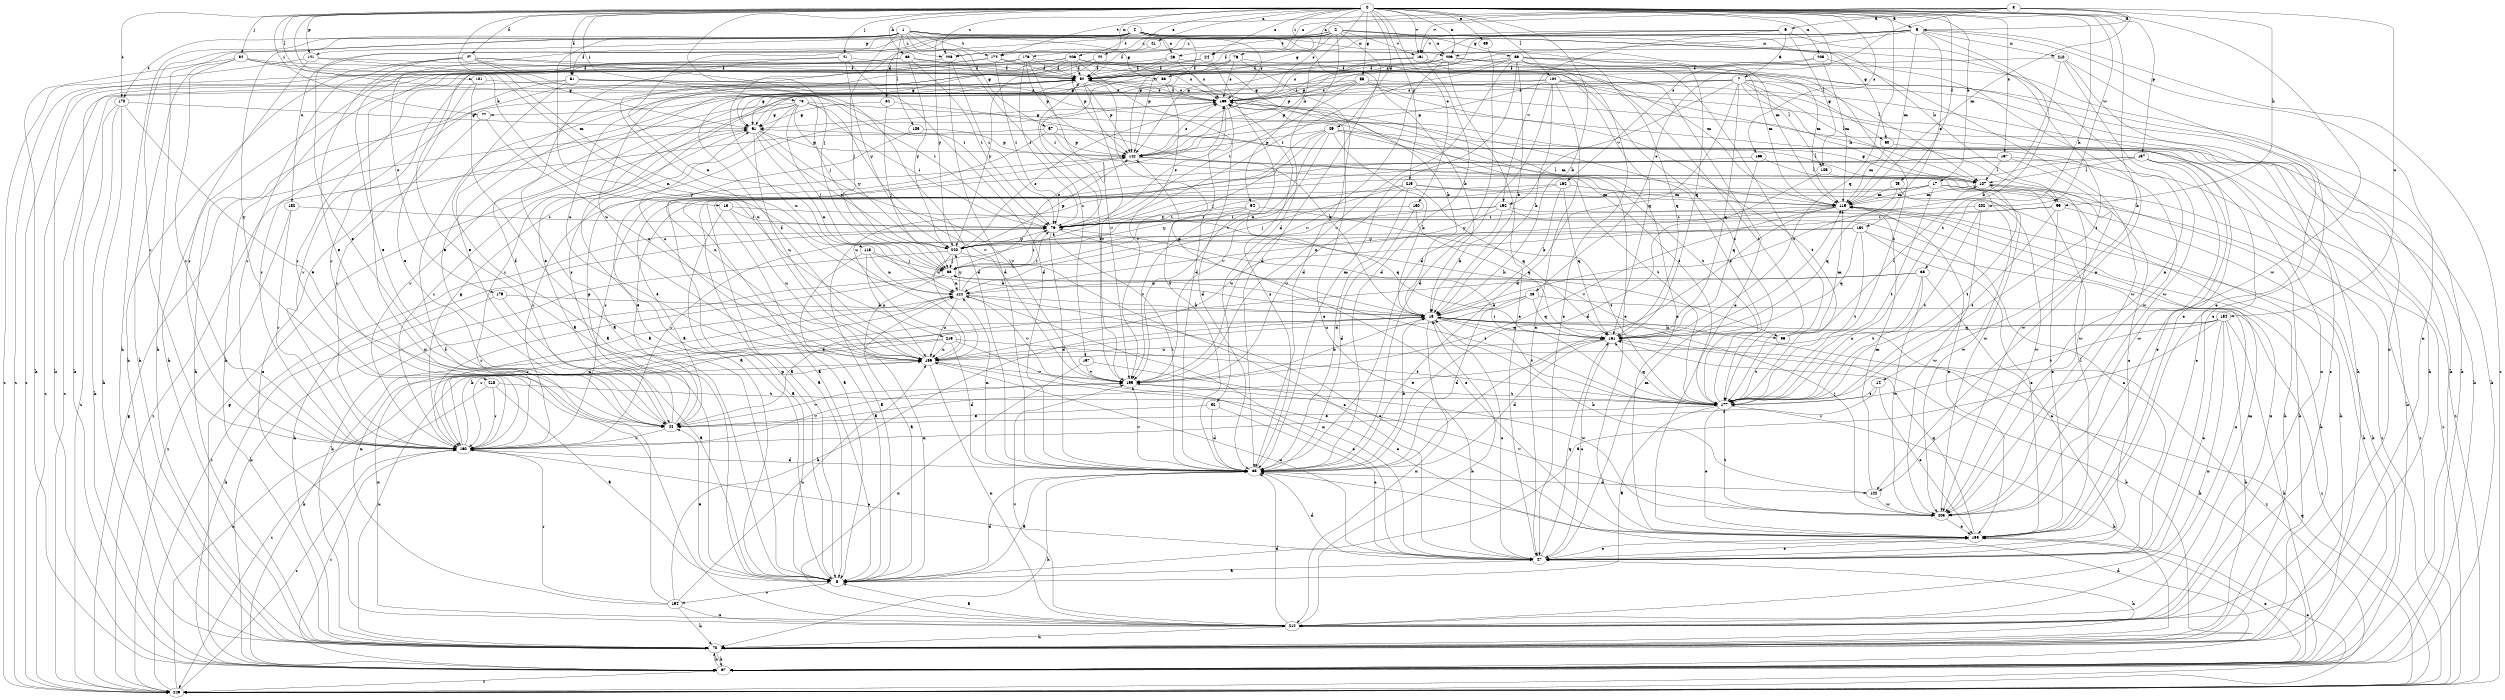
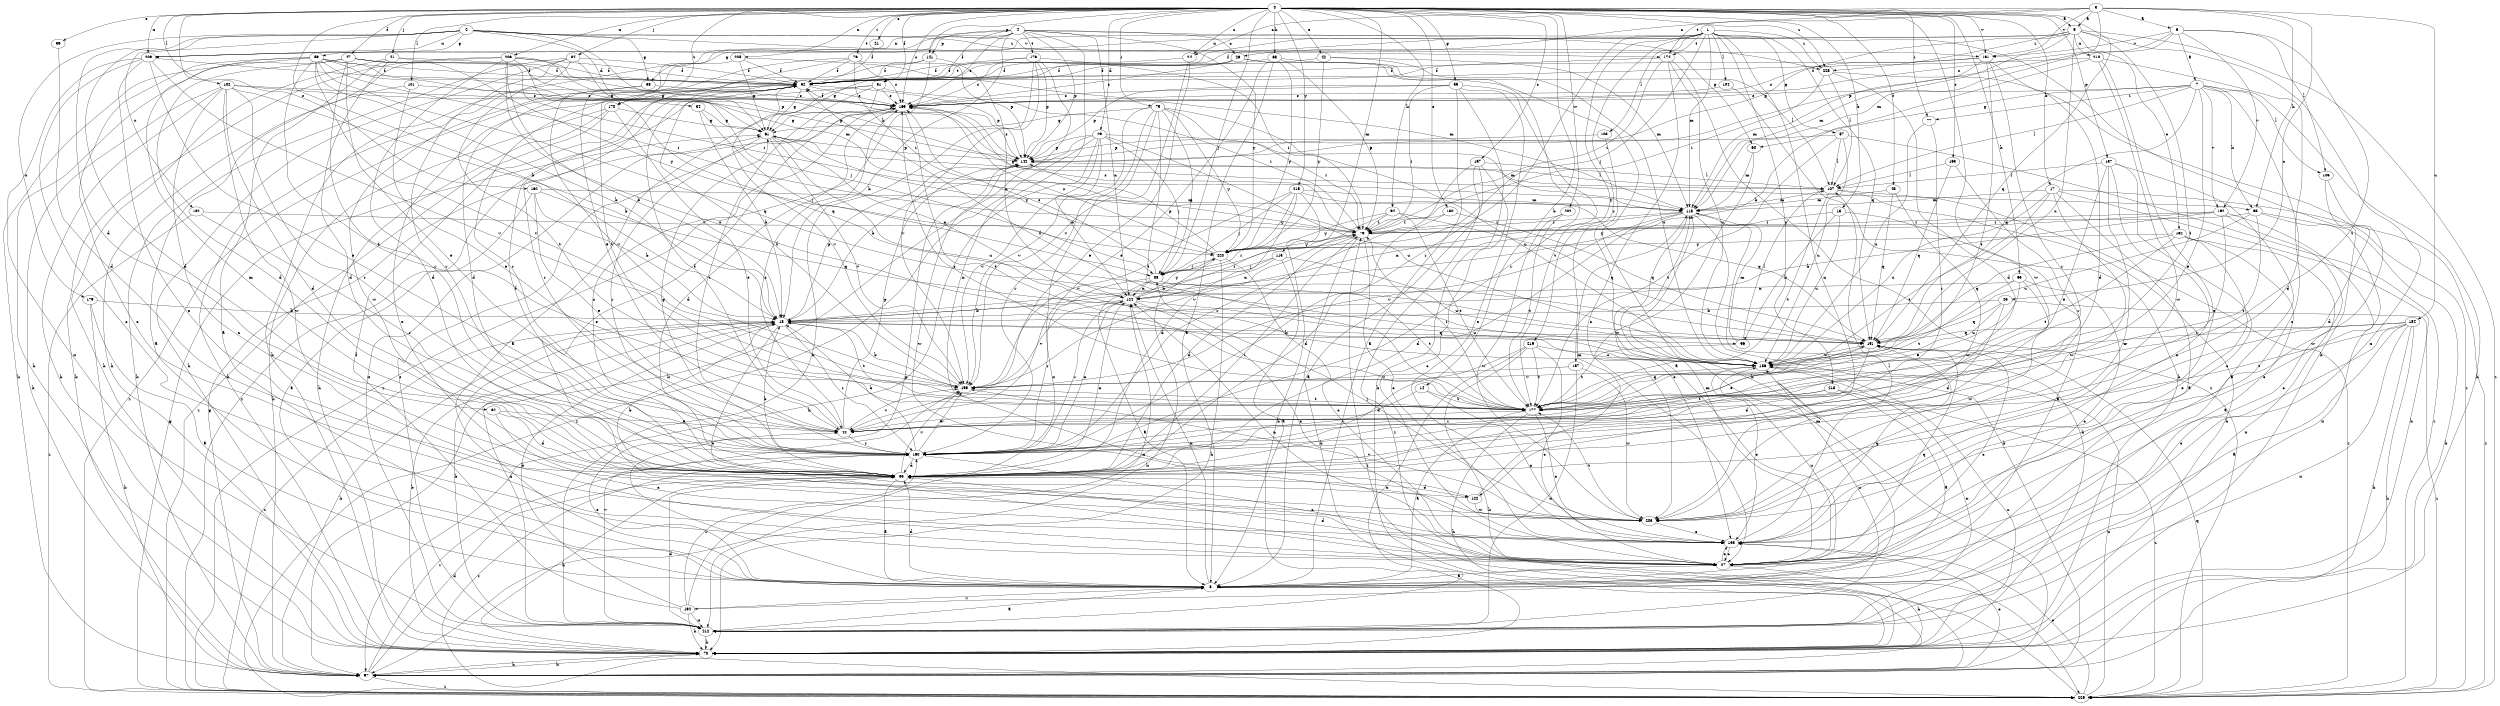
none -> (1726, 85)
none -> (1849, 123)
